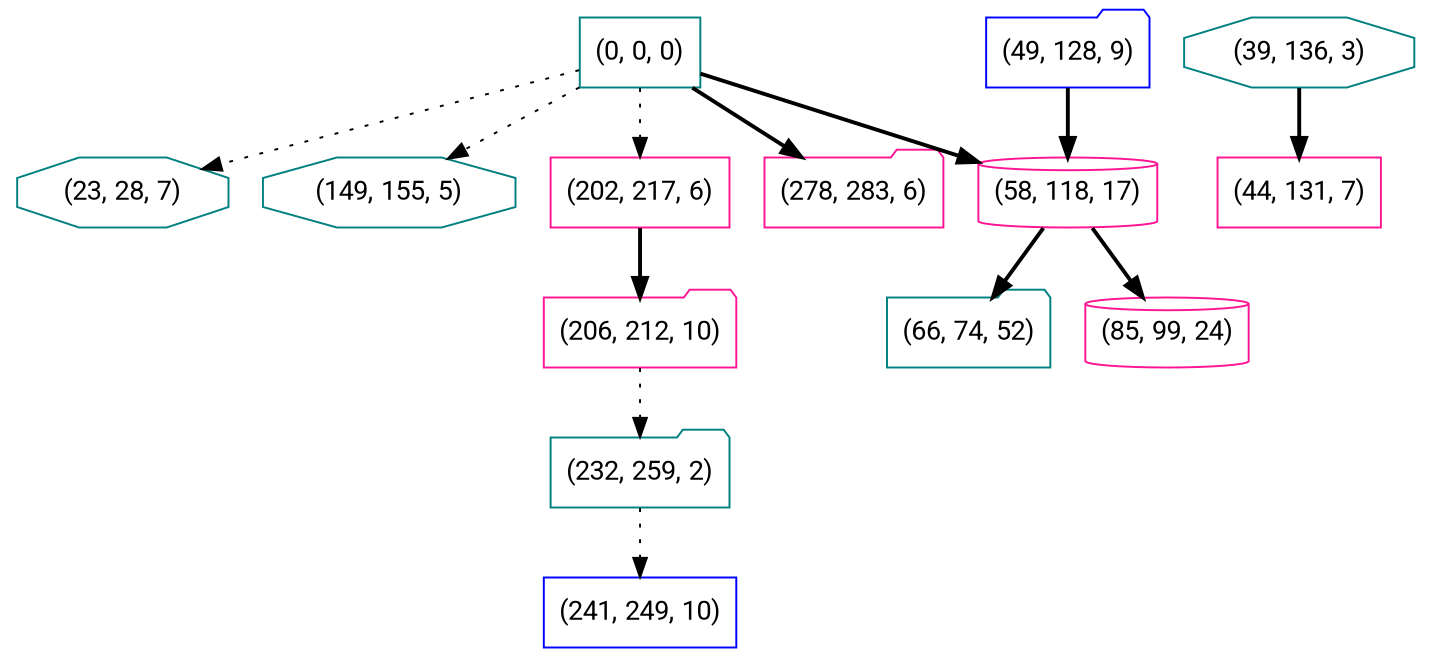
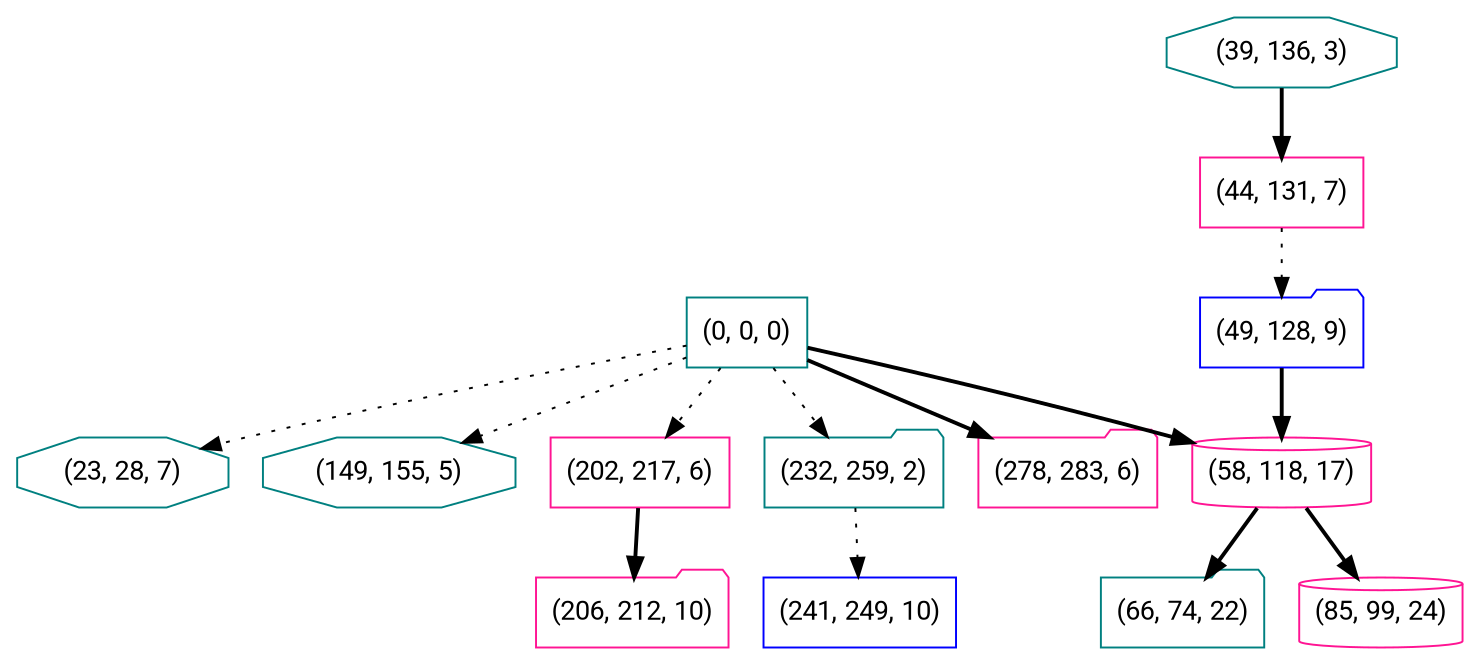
none -> (1282, 253)
(969, 332) -> (1183, 612)
(640, 393) -> (794, 395)
